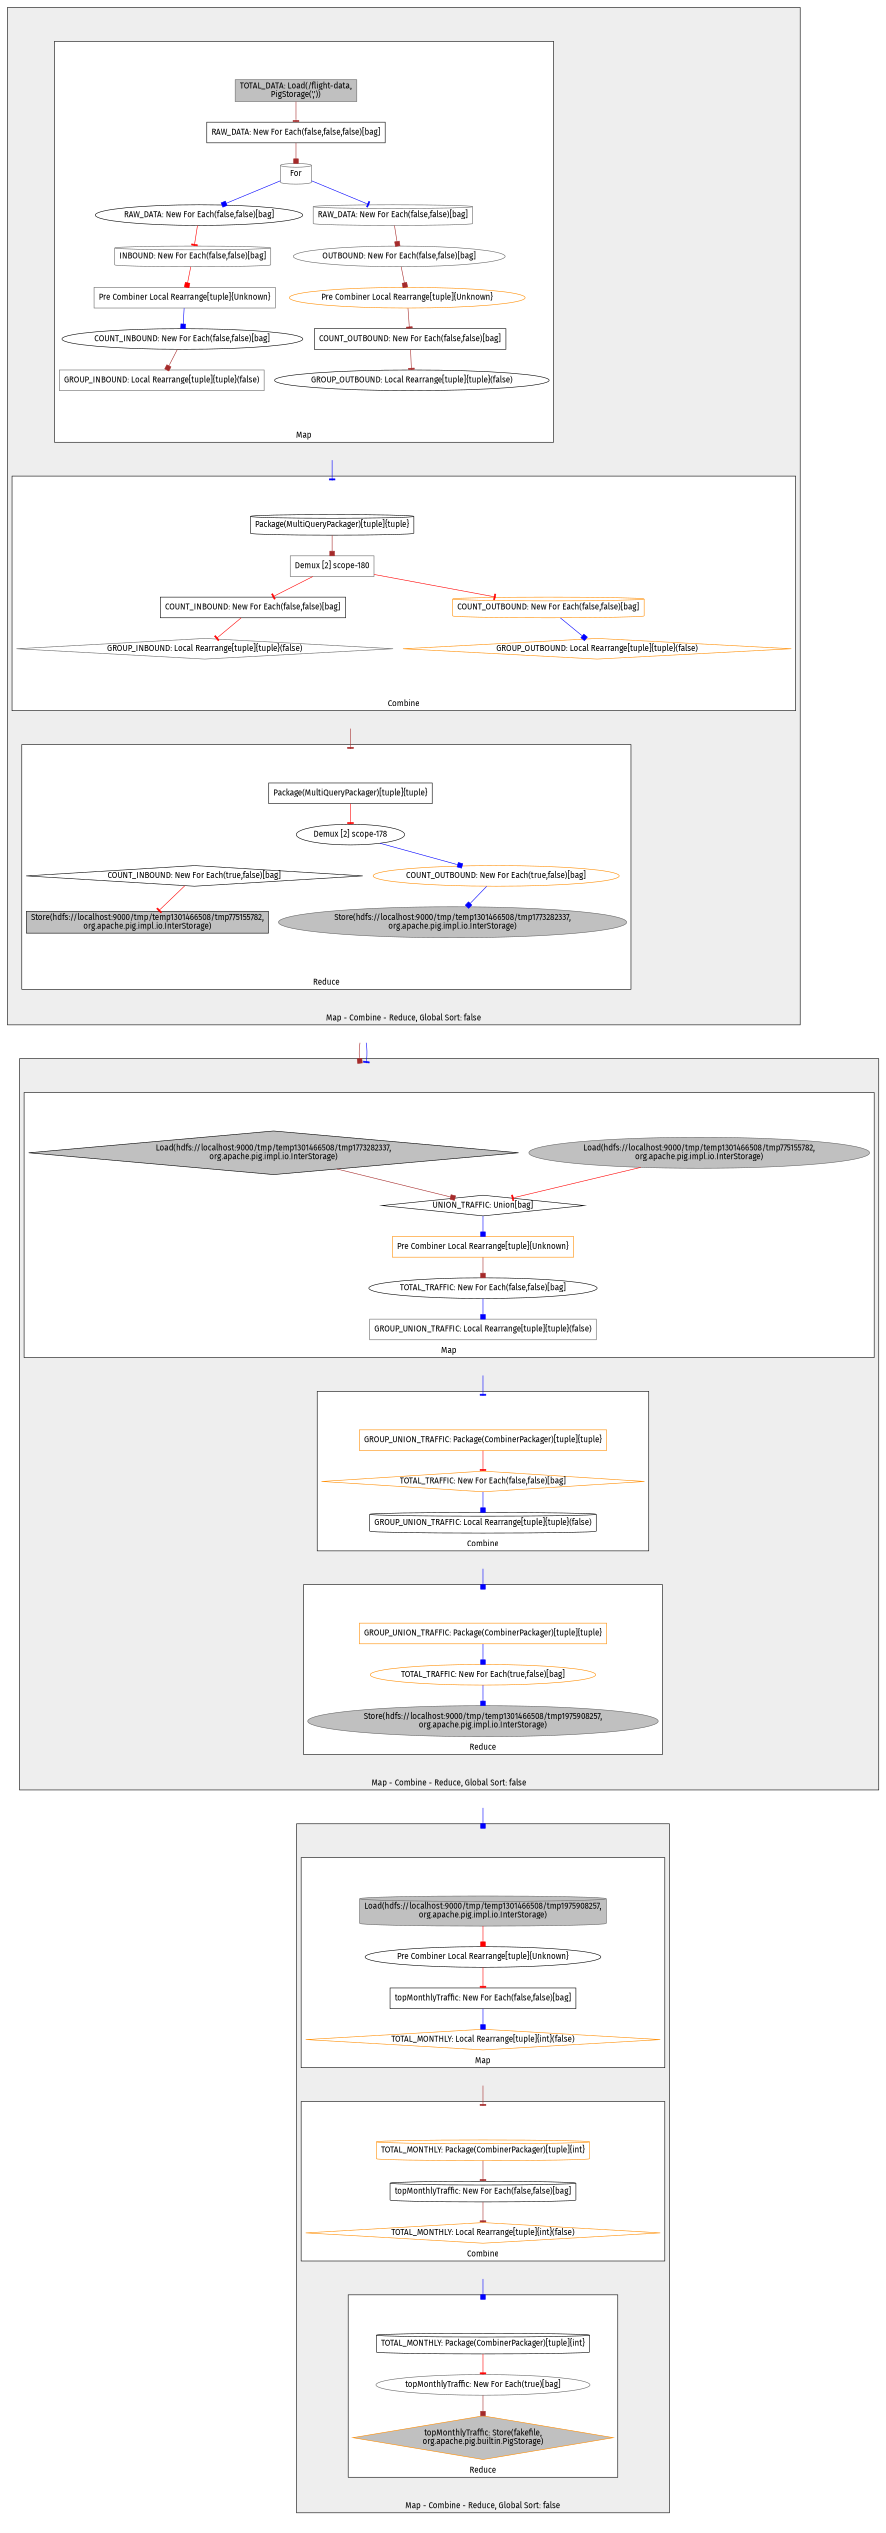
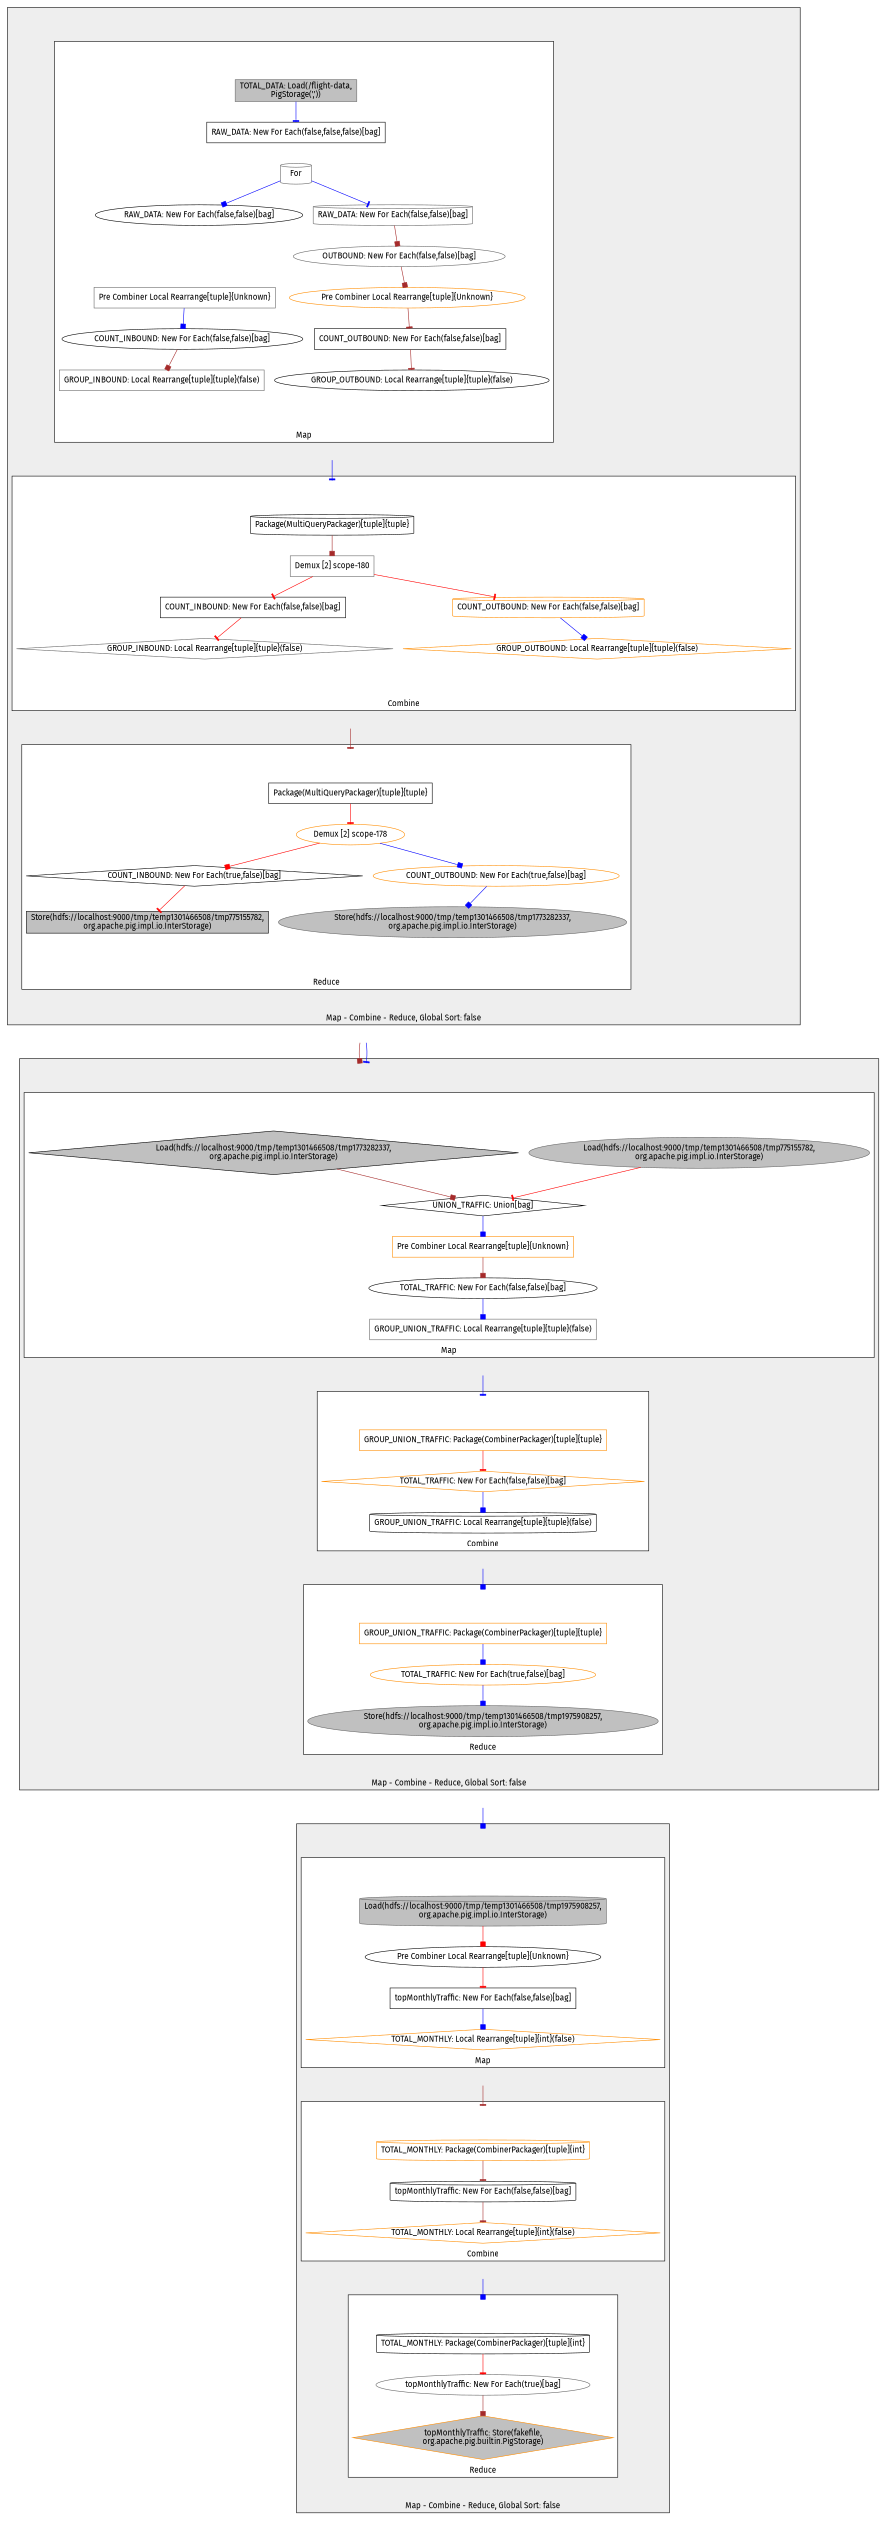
(296, 110) -> (296, 110)
(296, 150) -> none
(193, 256) -> none
(350, 835) -> (350, 835)
none -> (275, 855)
